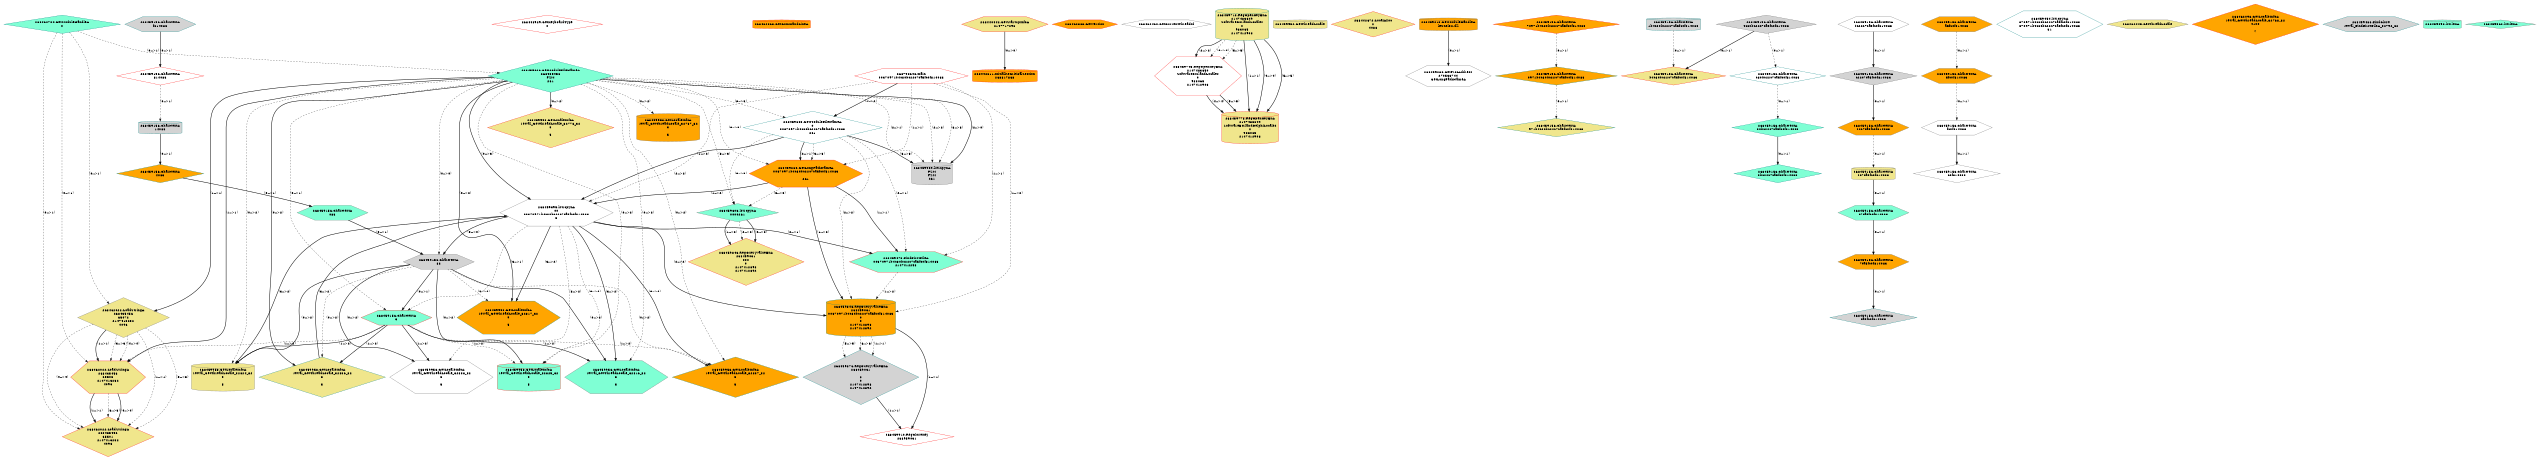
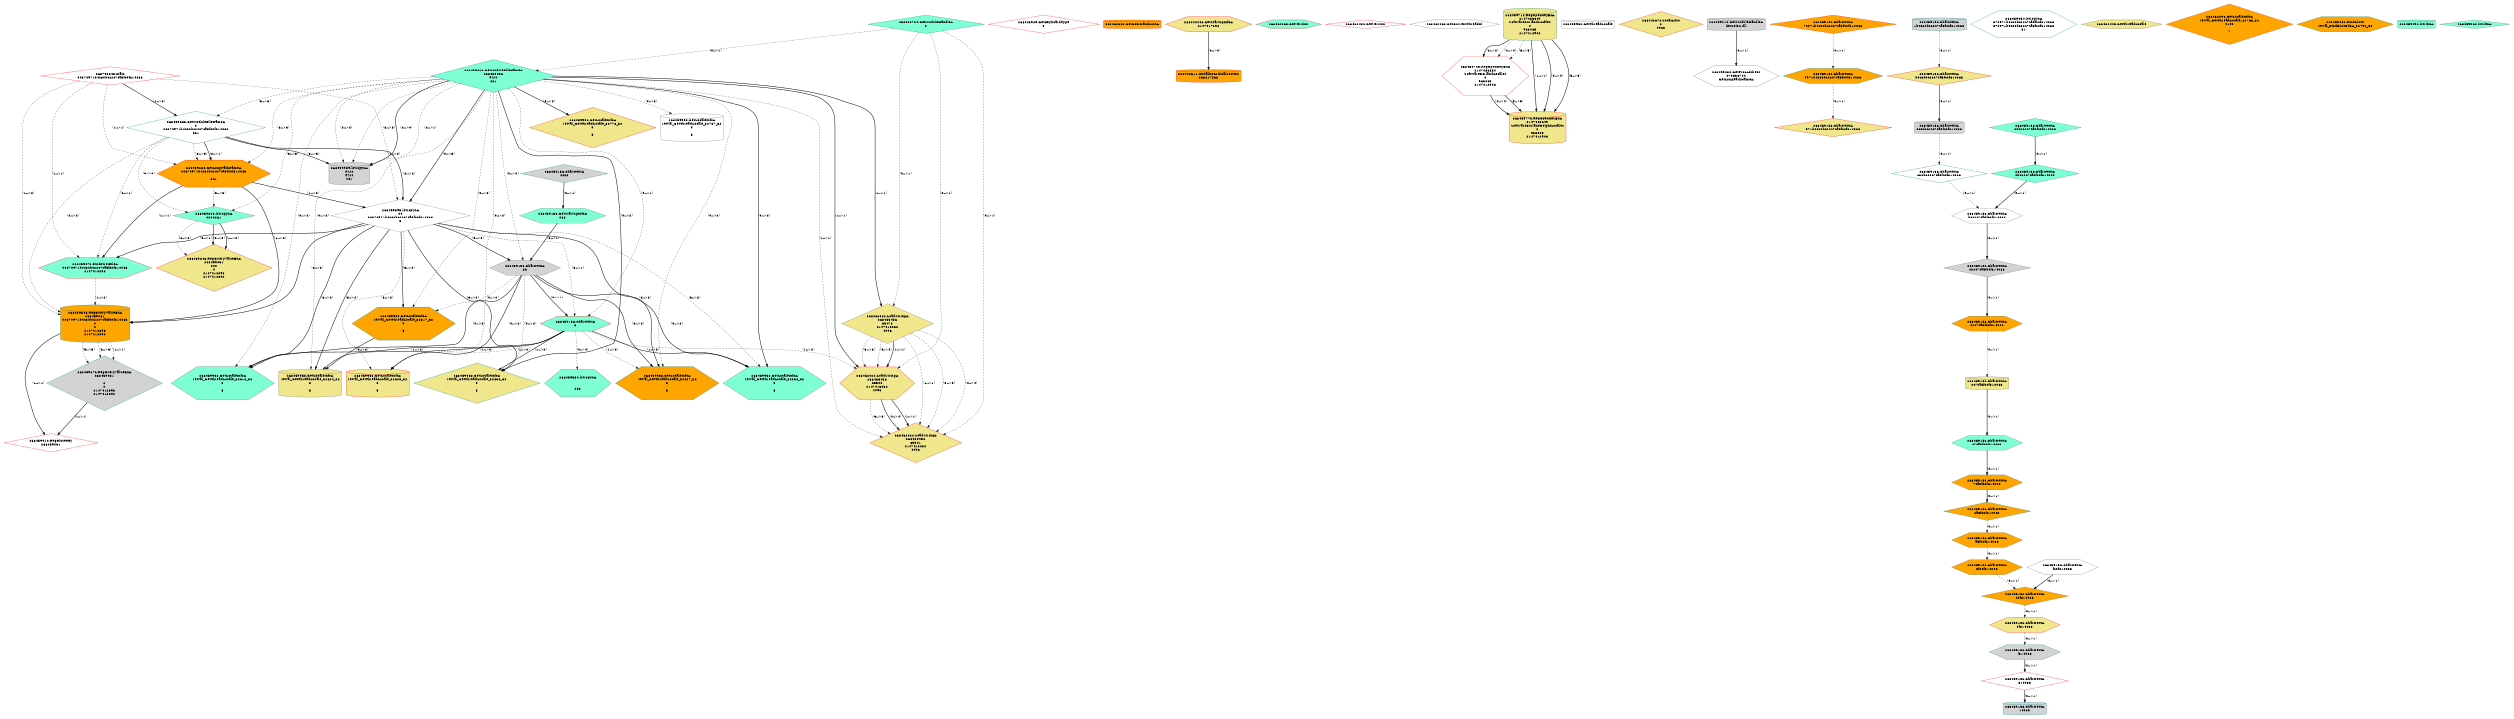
(1005, 24) -> (1209, 24)
(1085, 24) -> (1289, 24)
(1300, 24) -> (1588, 24)
none -> (1365, 24)
(1448, 24) -> (1736, 24)
(1766, 24) -> (1939, 128)
(2371, 24) -> (2345, 24)
(1721, 49) -> (1939, 102)
(911, 76) -> (110, 76)
(1556, 76) -> (1833, 76)
(1778, 101) -> (1962, 194)
(1957, 101) -> (2005, 581)
(160, 102) -> (2025, 695)
(668, 128) -> (692, 128)
(1556, 128) -> (1833, 128)
none -> (758, 131)
(160, 148) -> none
none -> (819, 153)
(160, 174) -> (564, 174)
(1957, 174) -> (2025, 596)
none -> (2012, 194)
(459, 195) -> (476, 209)
(333, 213) -> (563, 216)
(556, 213) -> (401, 216)
(371, 248) -> (467, 299)
(597, 286) -> (609, 301)
(304, 294) -> (353, 350)
(1873, 318) -> (1987, 511)
(441, 377) -> (775, 383)
(529, 377) -> (378, 383)
(735, 377) -> (667, 383)
none -> (578, 383)
(907, 437) -> (51, 443)
none -> (1987, 525)
none -> (2025, 625)
